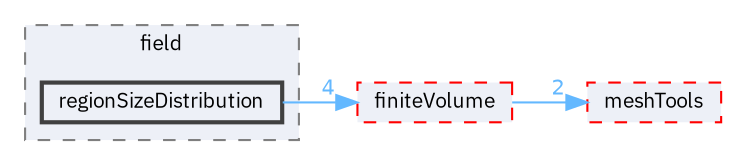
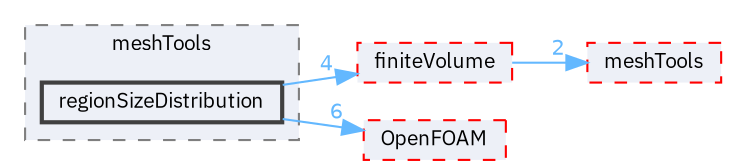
(162, 45) -> (162, 45)
none -> (435, 140)
